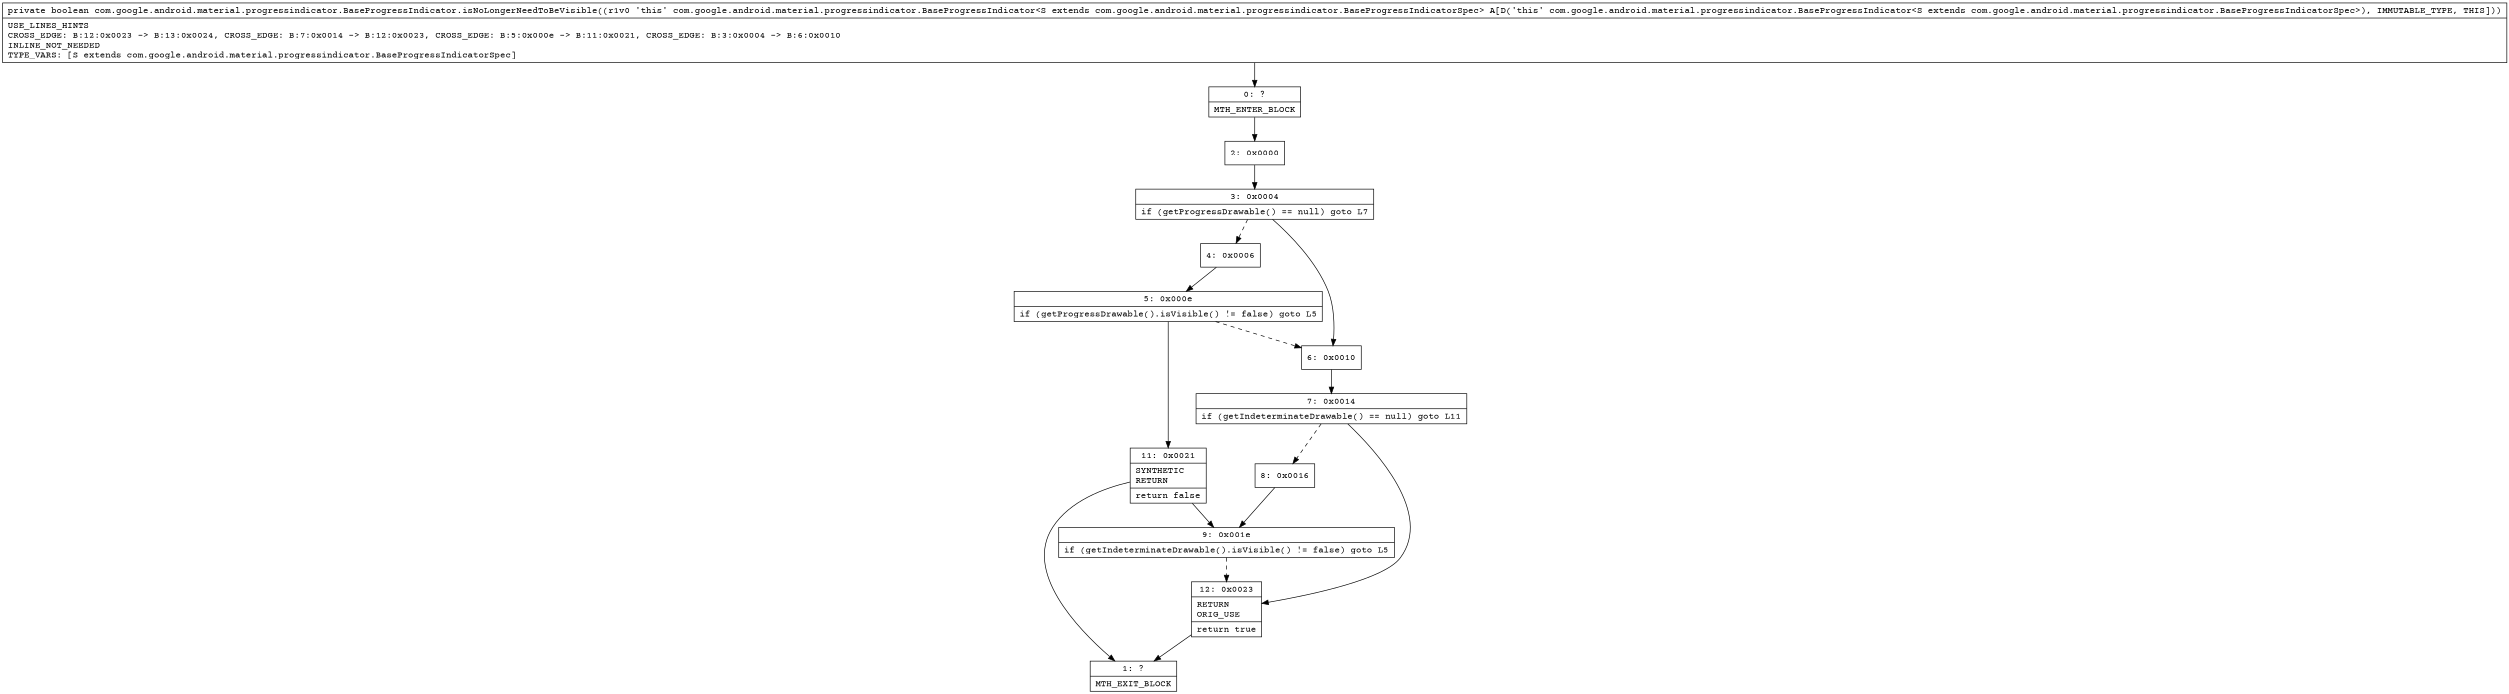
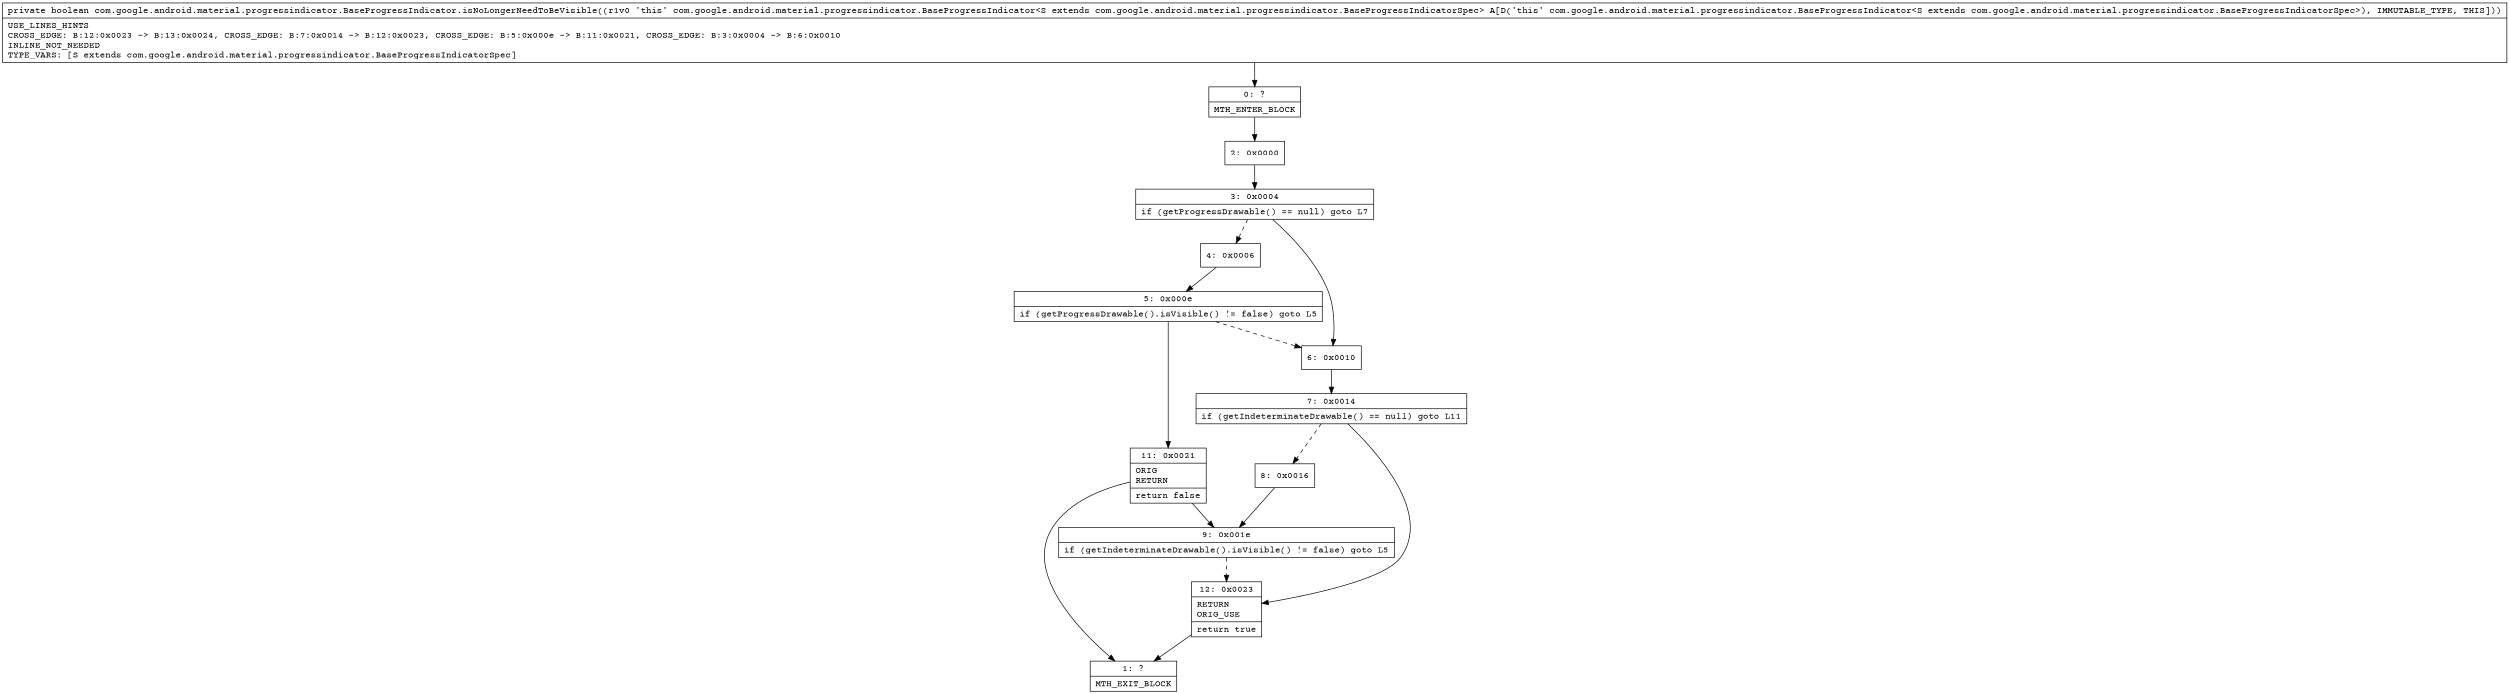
(1160, 470) -> (1147, 470)
